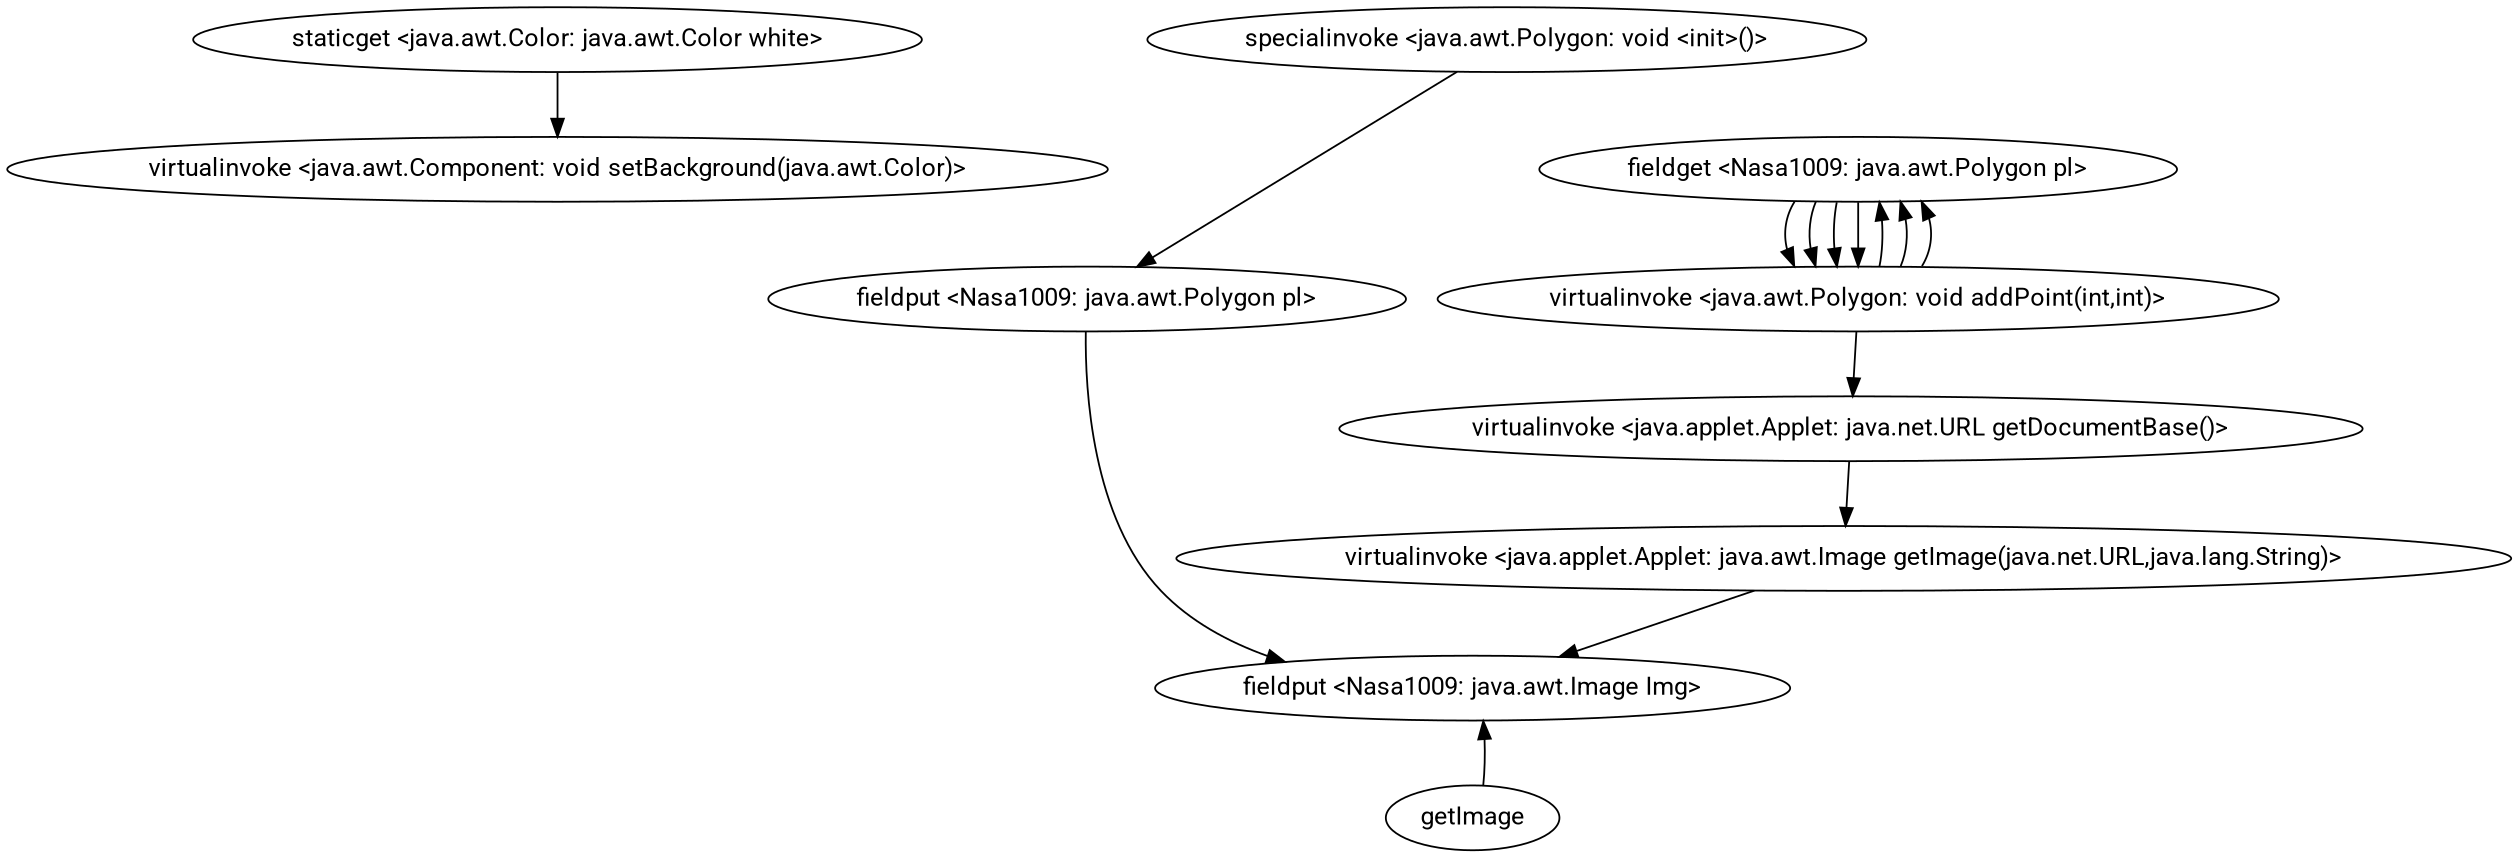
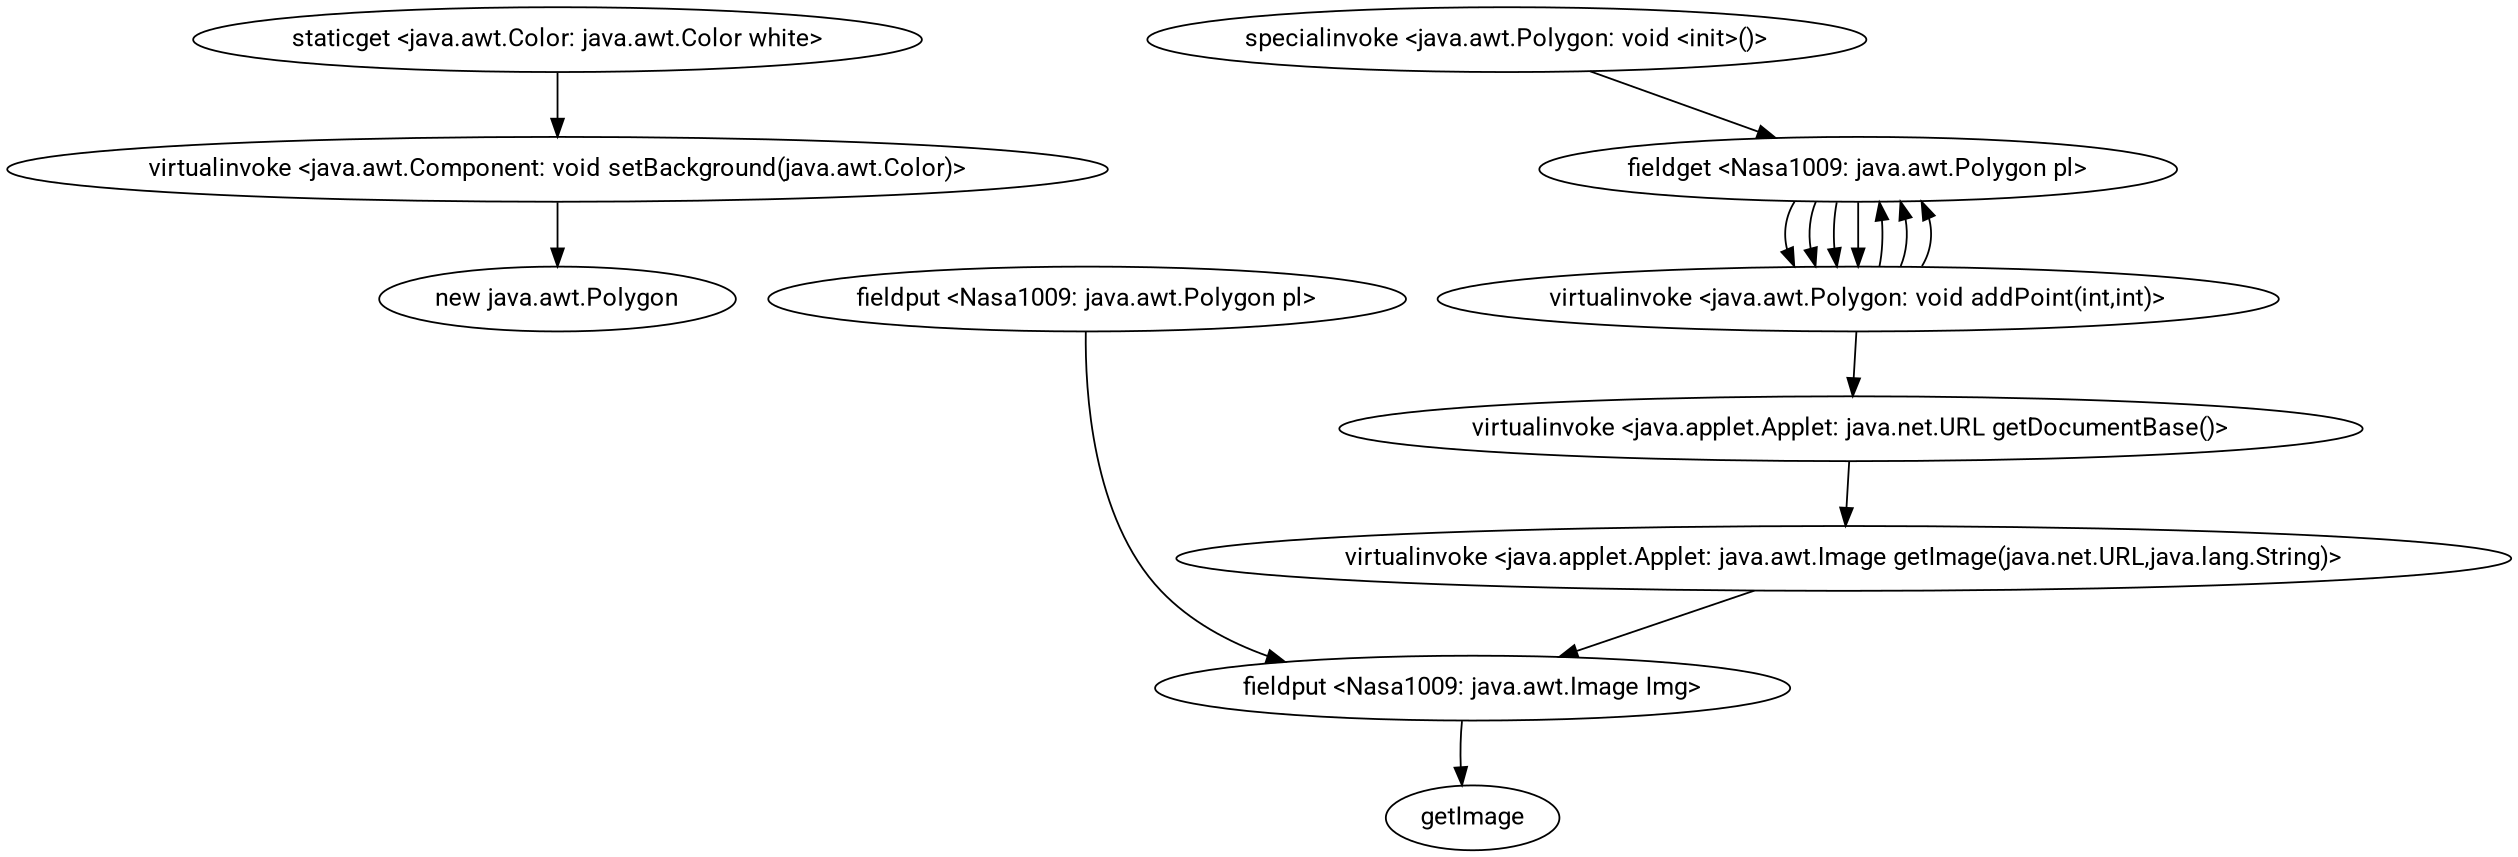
(1305, 165) -> (1674, 101)
none -> (558, 299)
(1485, 762) -> (1461, 744)
